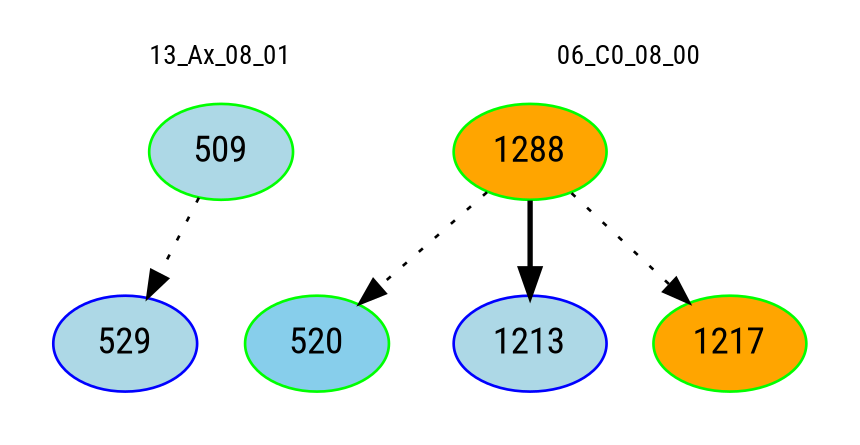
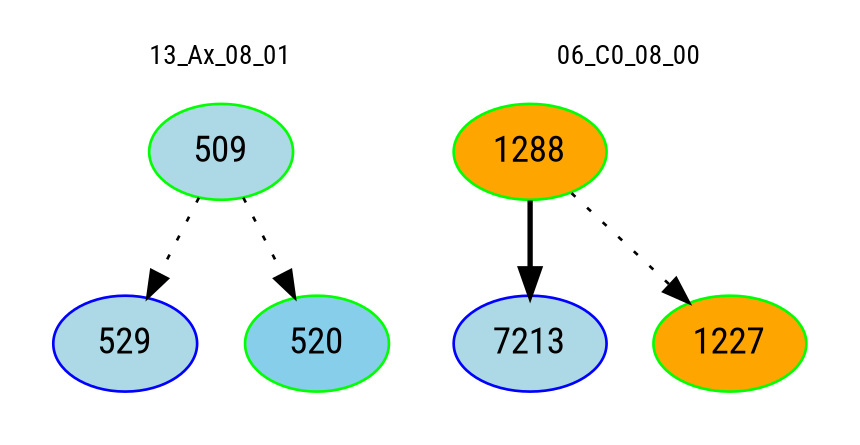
(449, 225) -> (263, 236)
(530, 344) -> (530, 344)
(730, 344) -> (730, 344)
